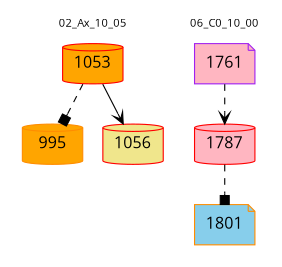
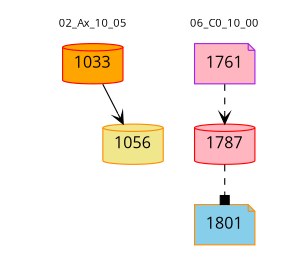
(93, 64) -> (93, 64)
(53, 144) -> none
(133, 144) -> (133, 144)
